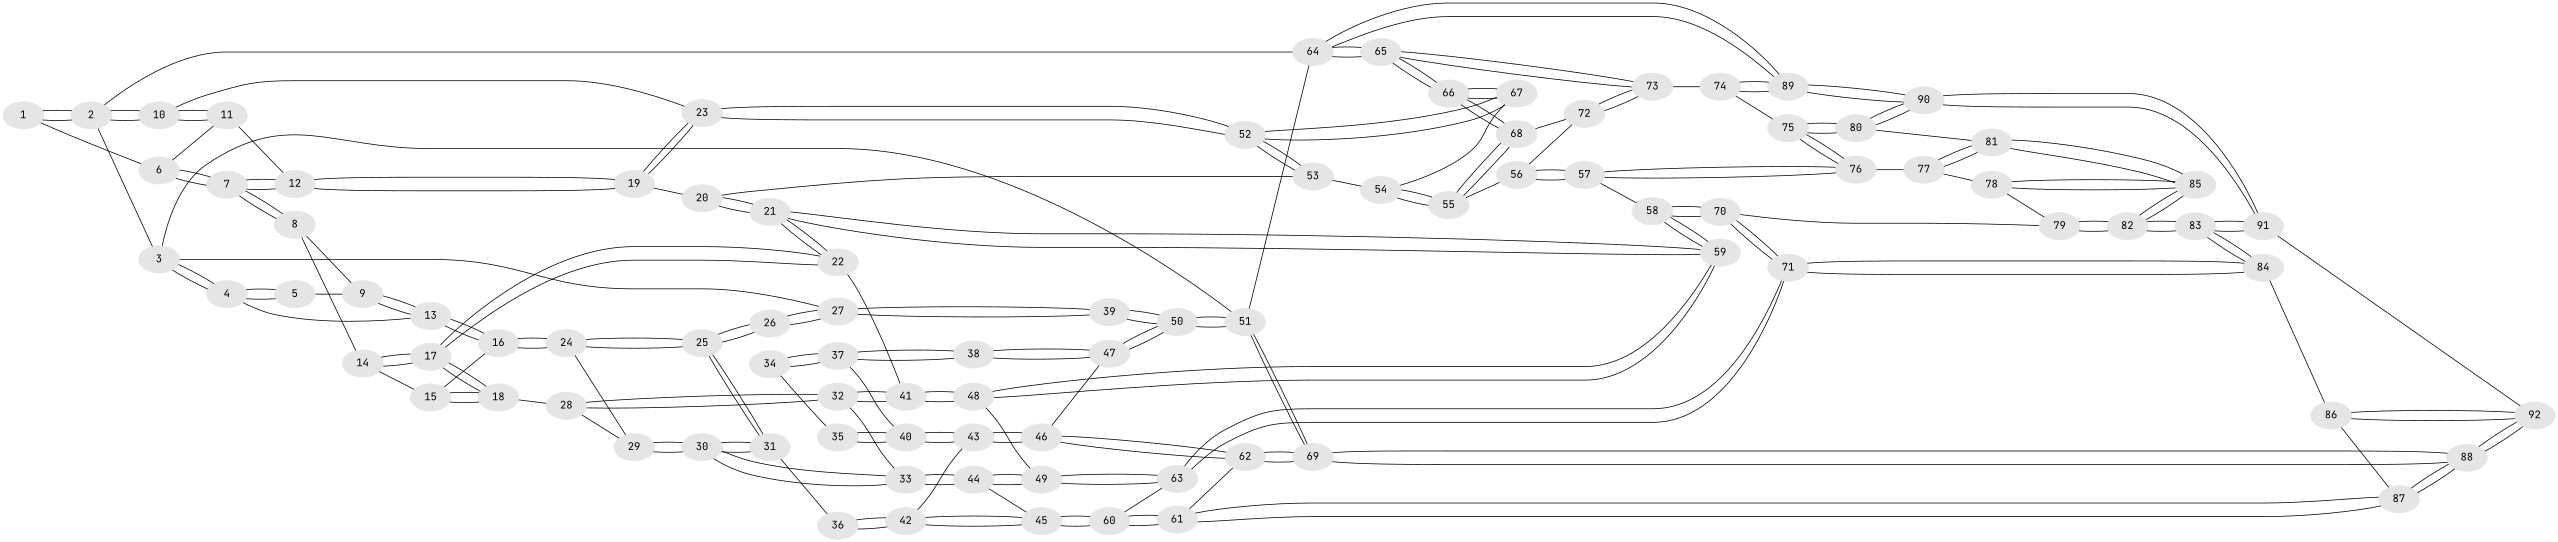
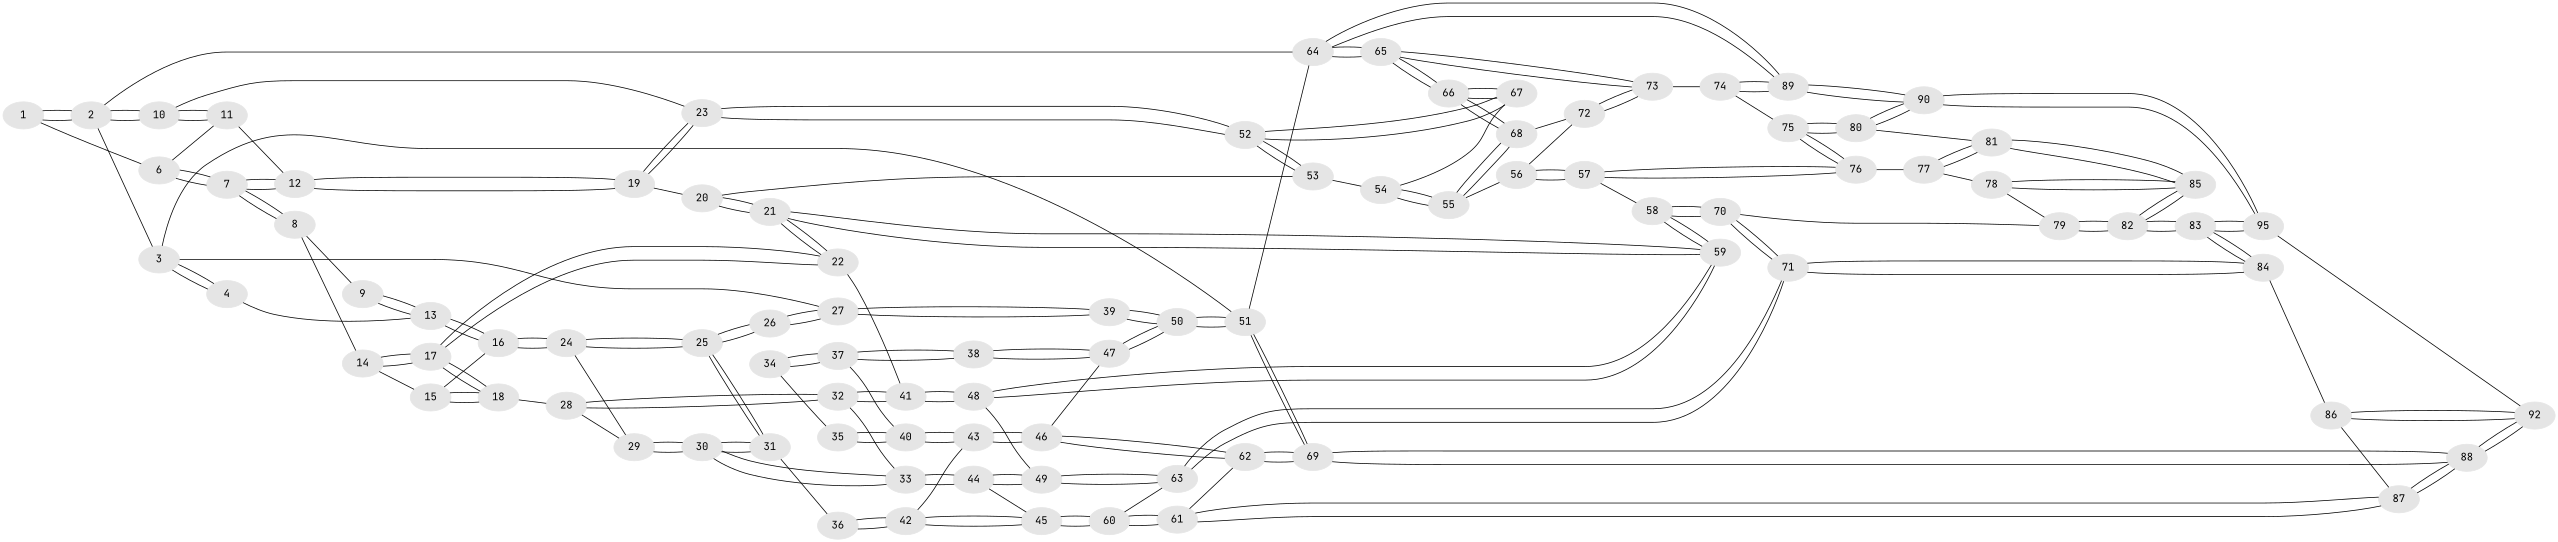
(2263, 226) -> (2263, 226)
(295, 294) -> none
